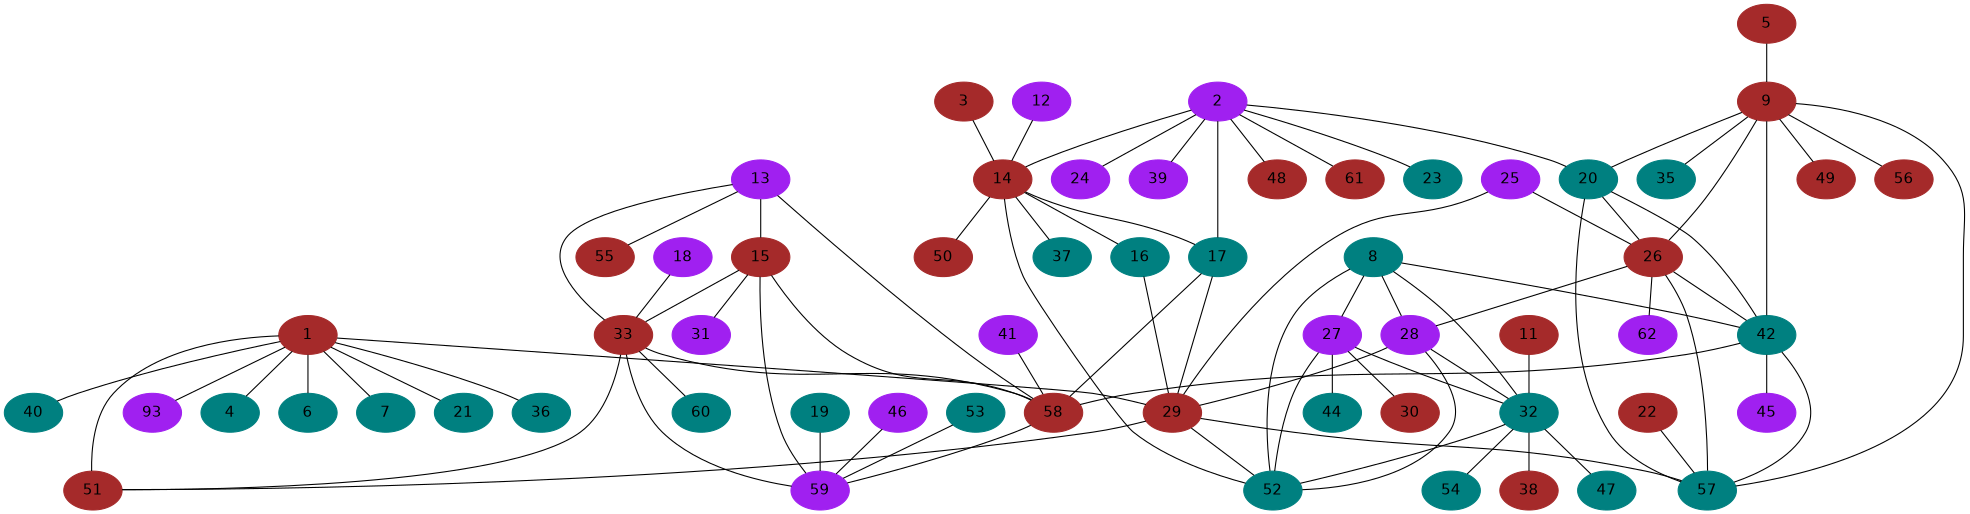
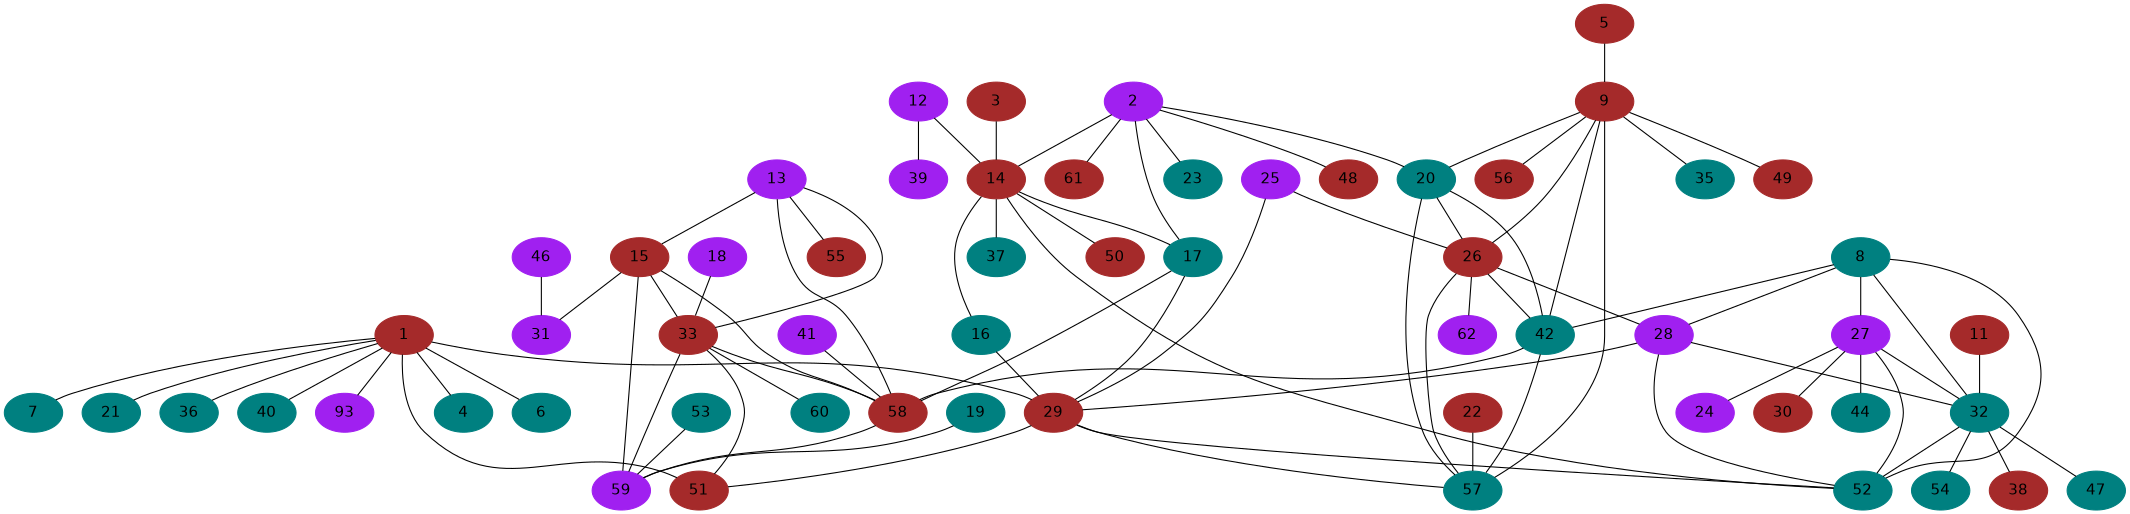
(1149, 140) -> (1783, 374)
(1188, 140) -> (918, 141)
(1767, 413) -> none
(859, 452) -> (541, 296)
